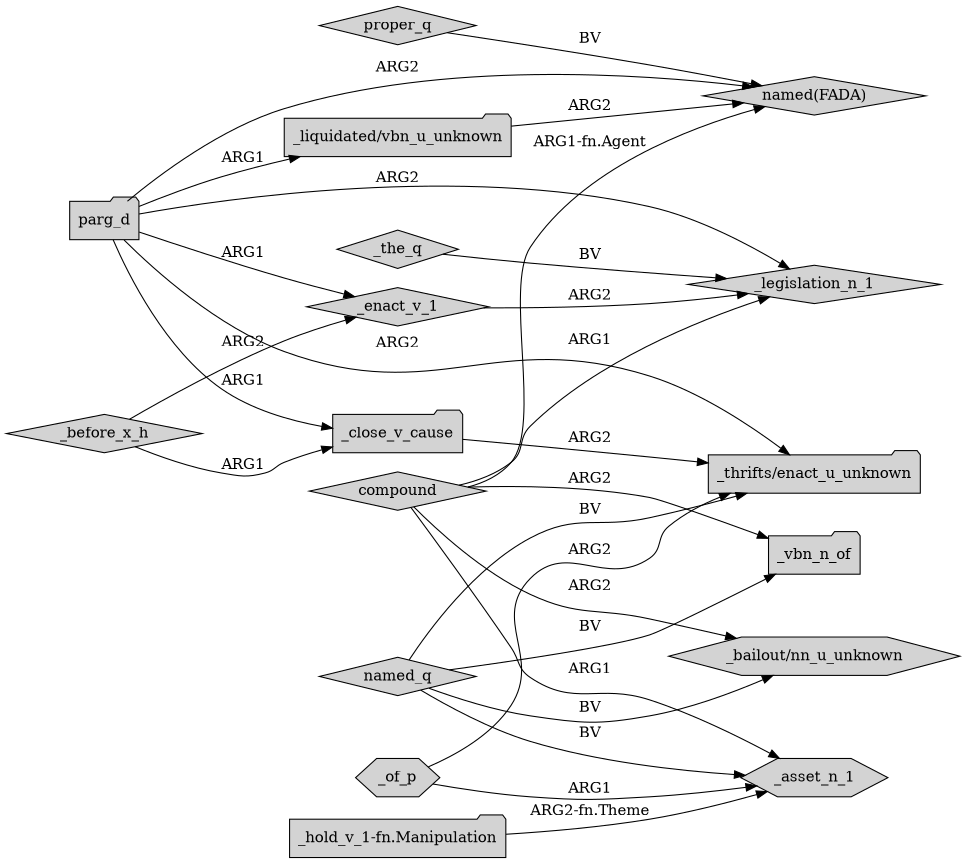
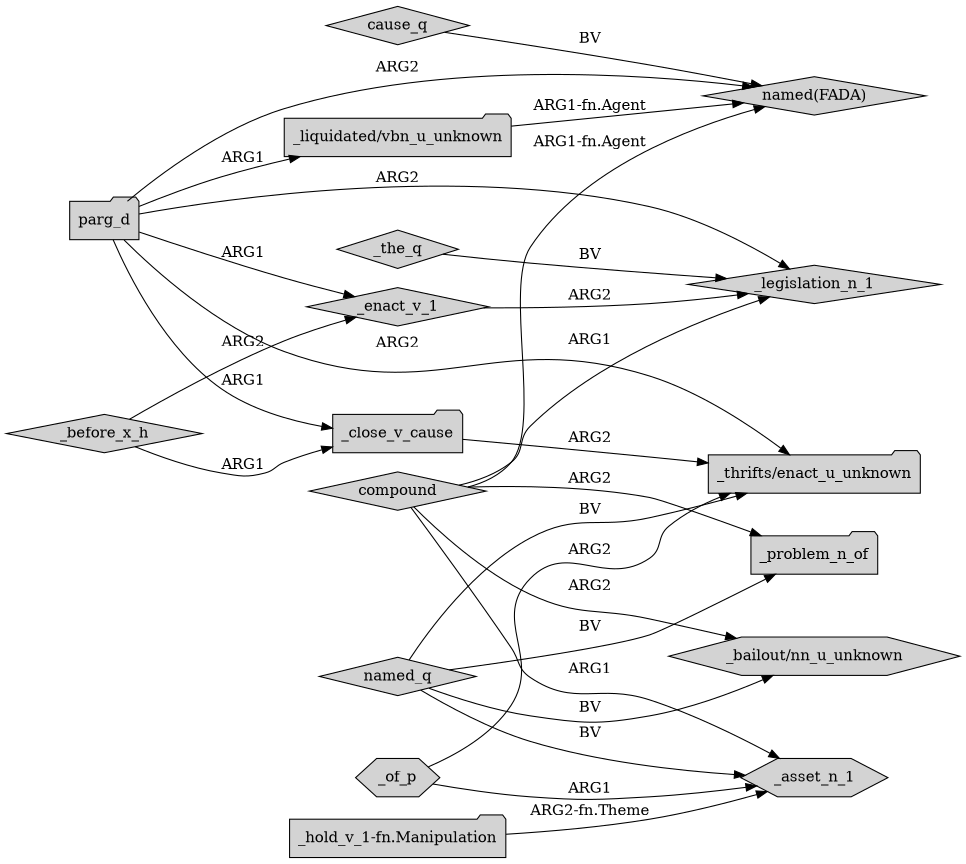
(398, 26) -> (398, 26)
(590, 106) -> (590, 106)
(814, 555) -> (814, 555)
